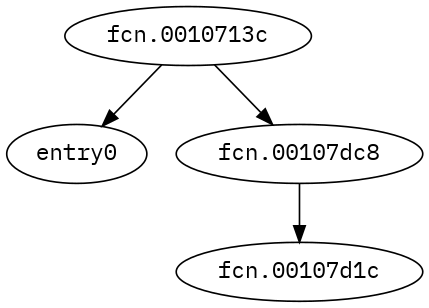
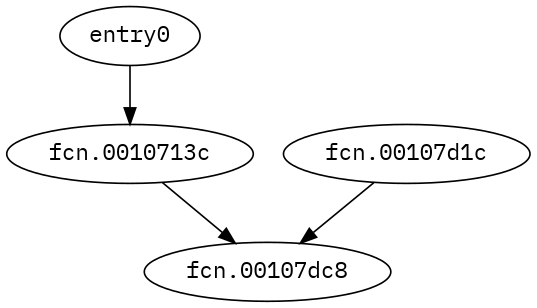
(138, 90) -> (130, 87)
(299, 205) -> (344, 208)
